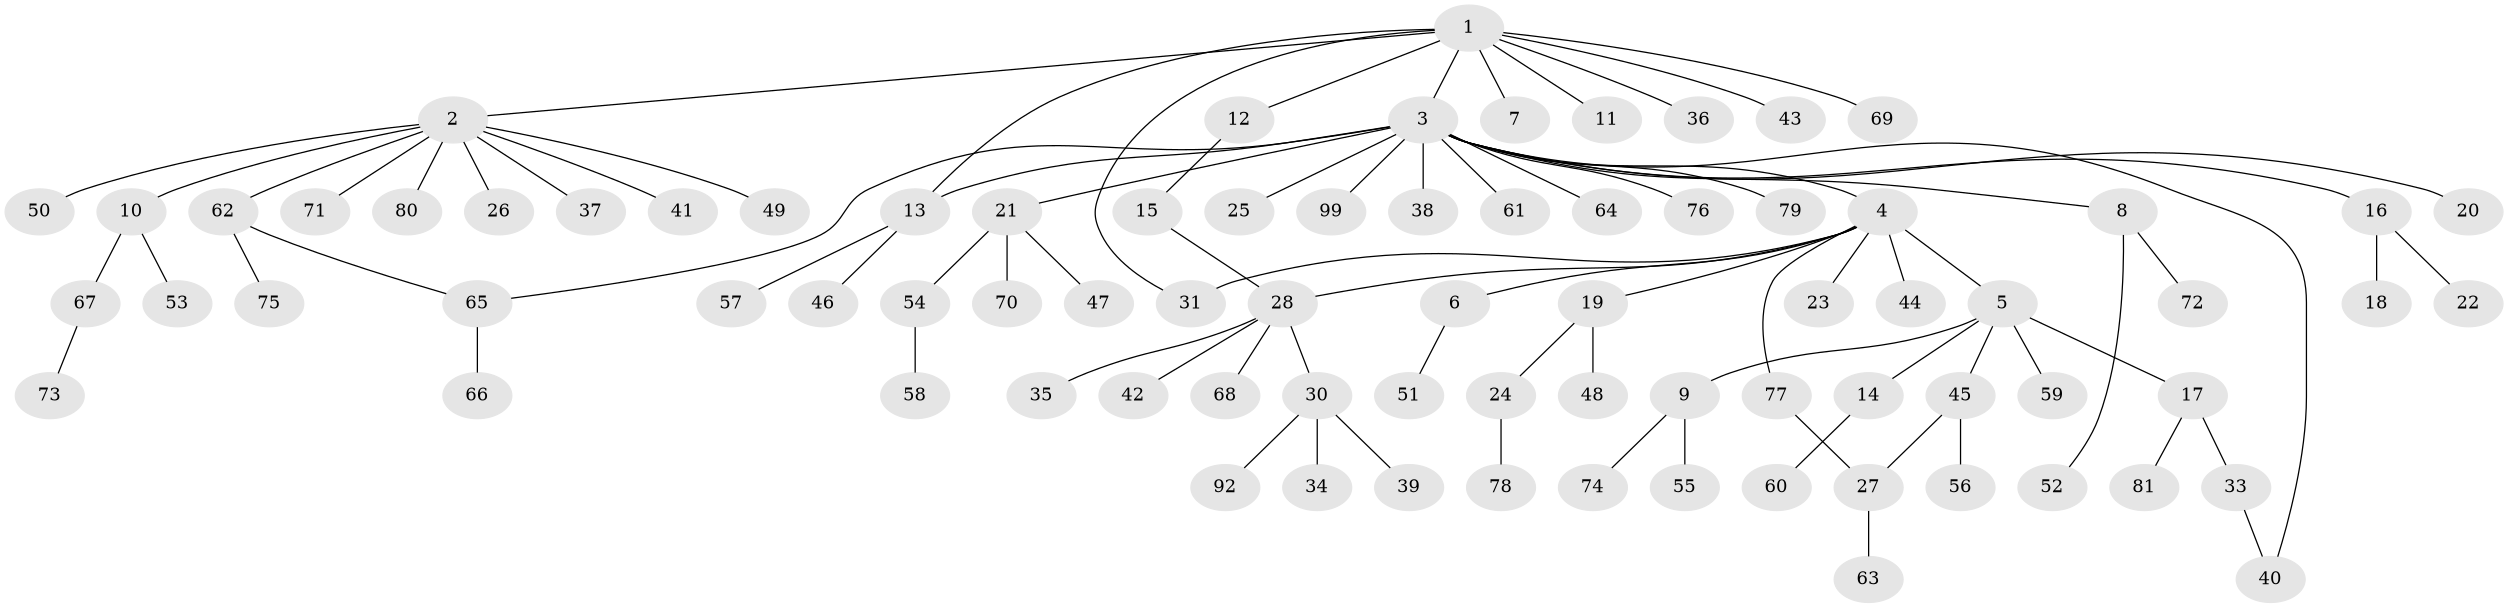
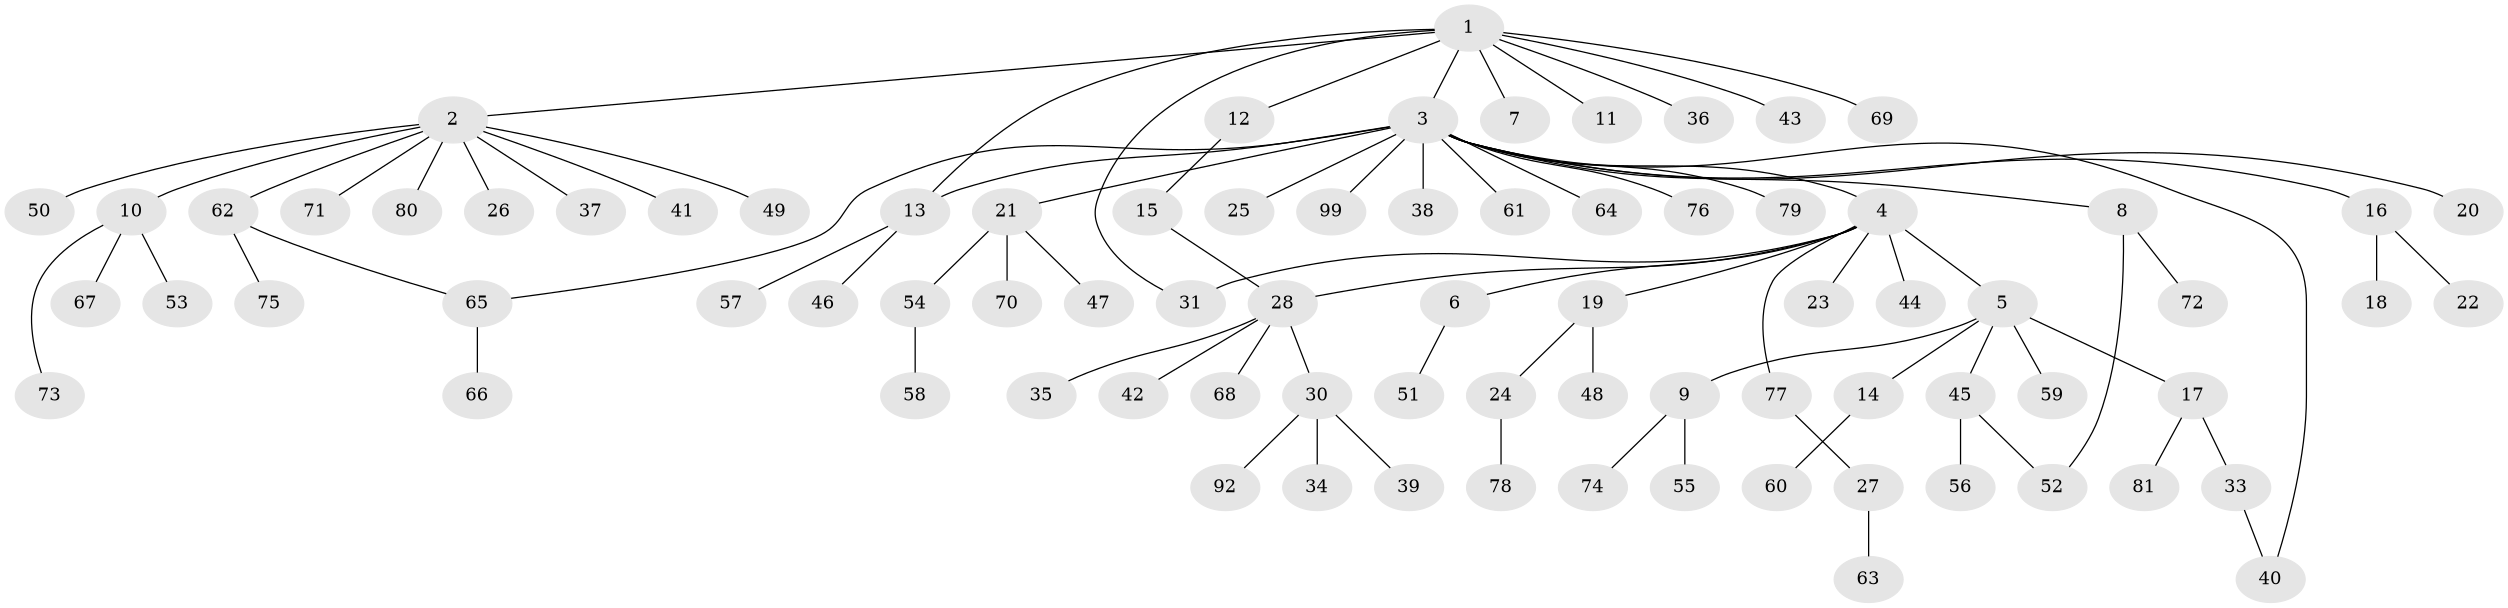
(68, 350) -> (38, 285)
(1915, 442) -> (2006, 442)
